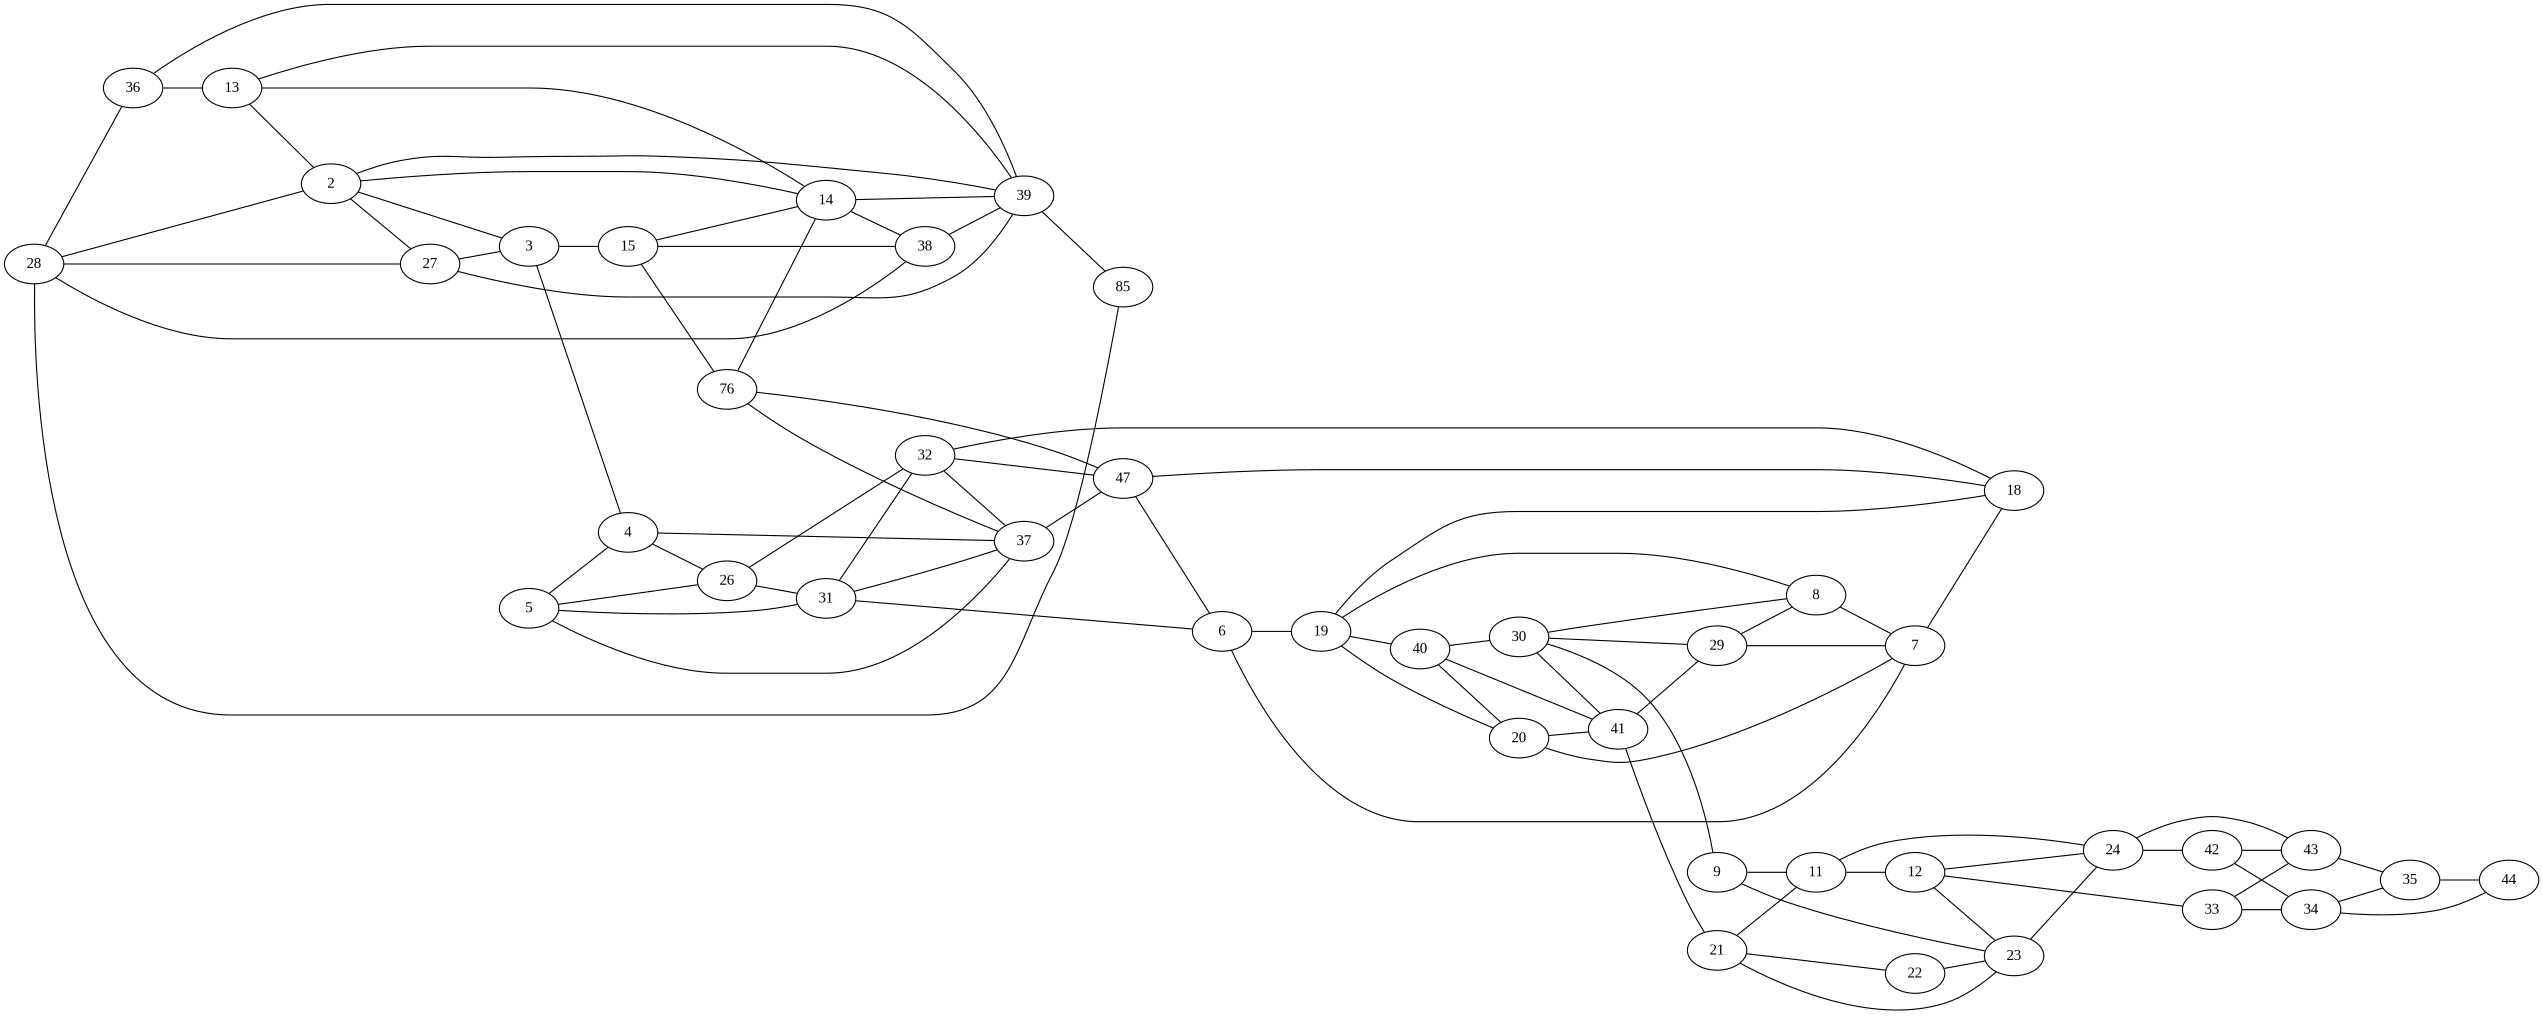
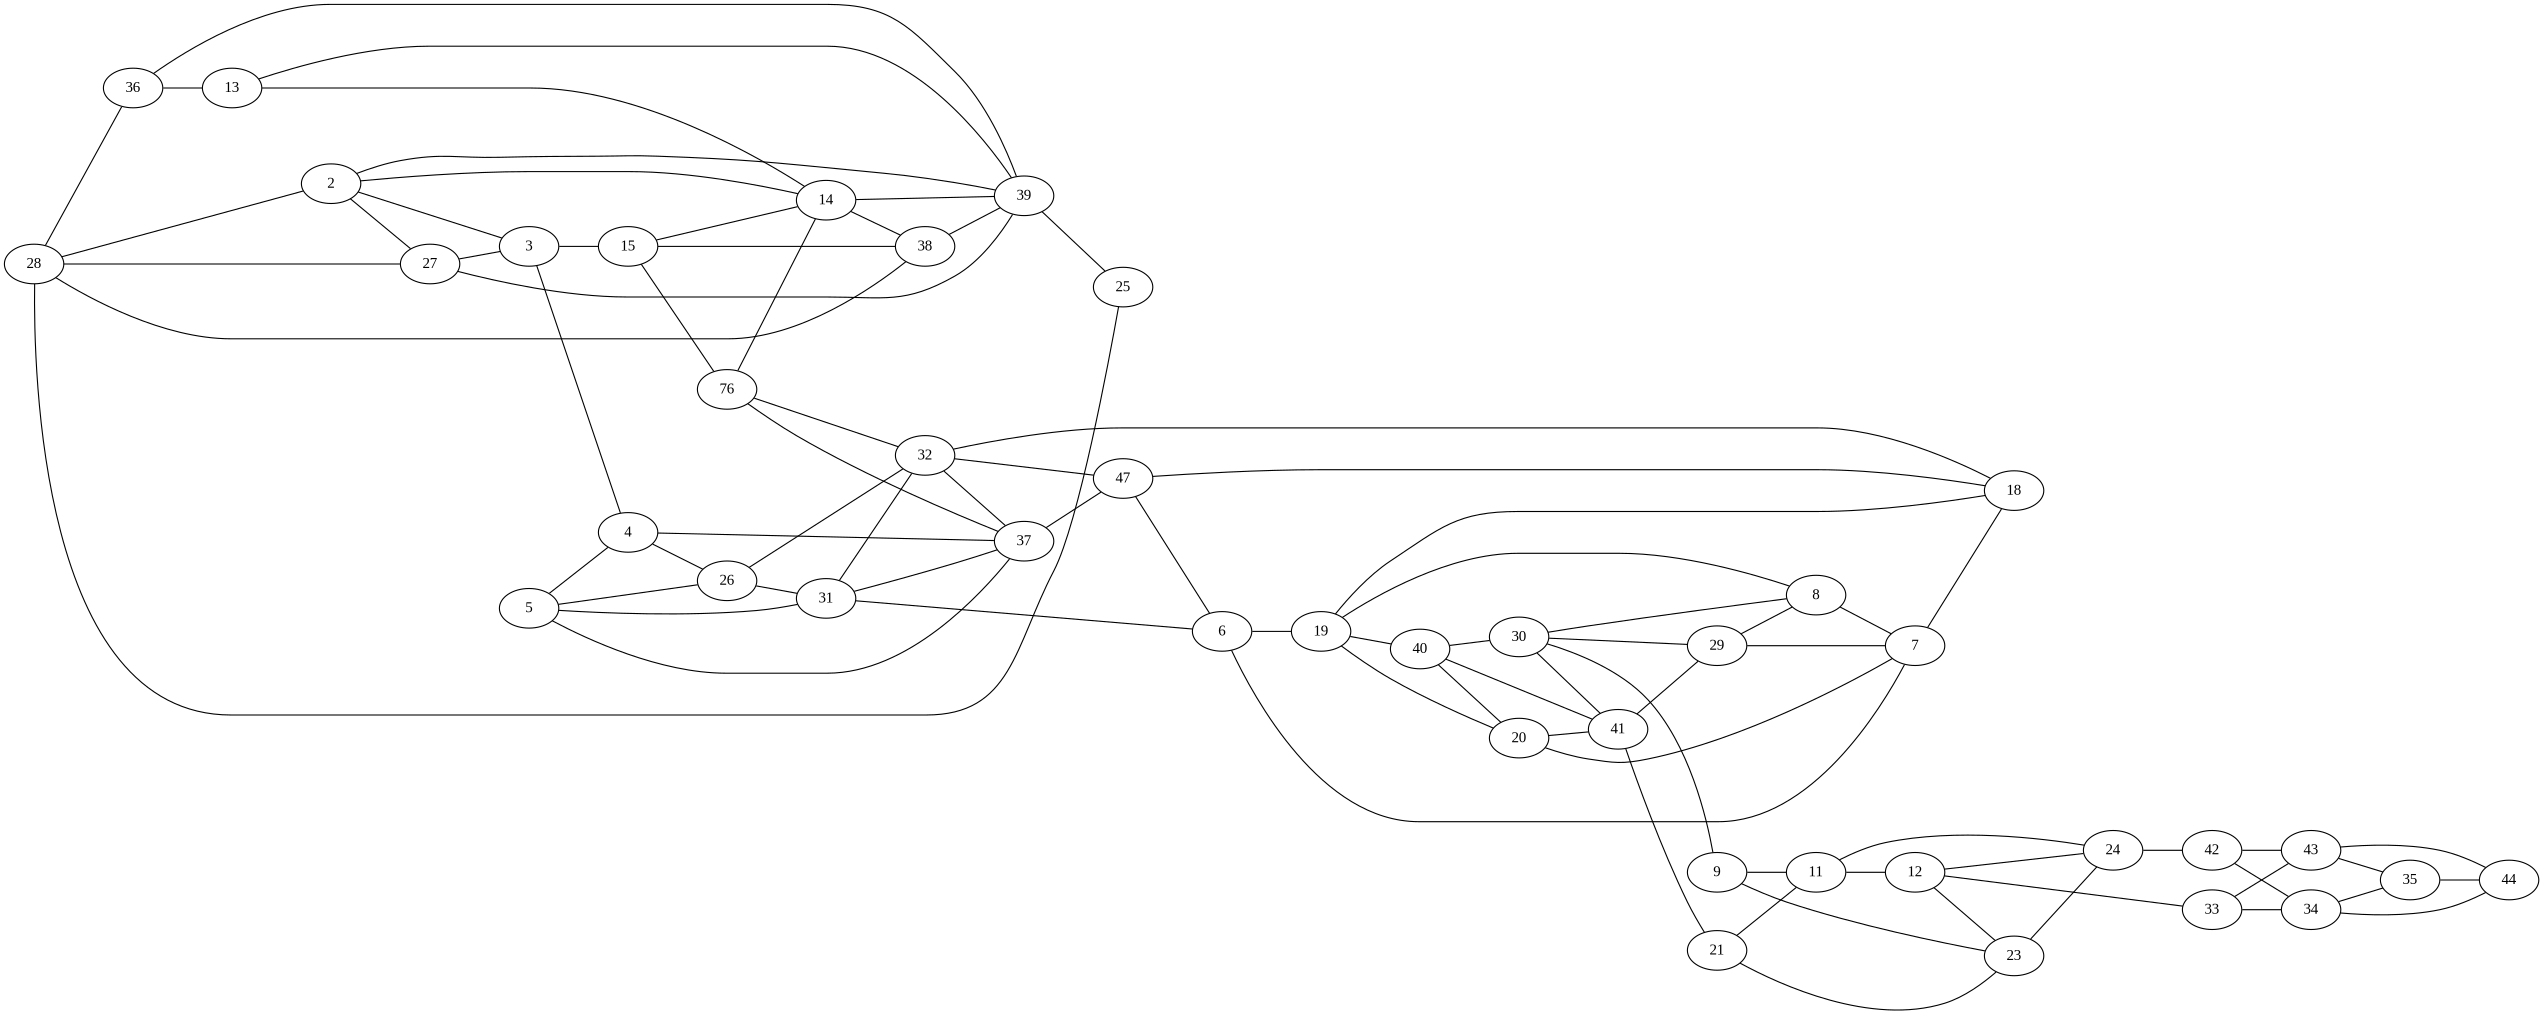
(282, 136) -> none
(1123, 287) -> (1123, 287)
(930, 419) -> (826, 422)
(2212, 817) -> (2415, 847)
(1915, 974) -> none
